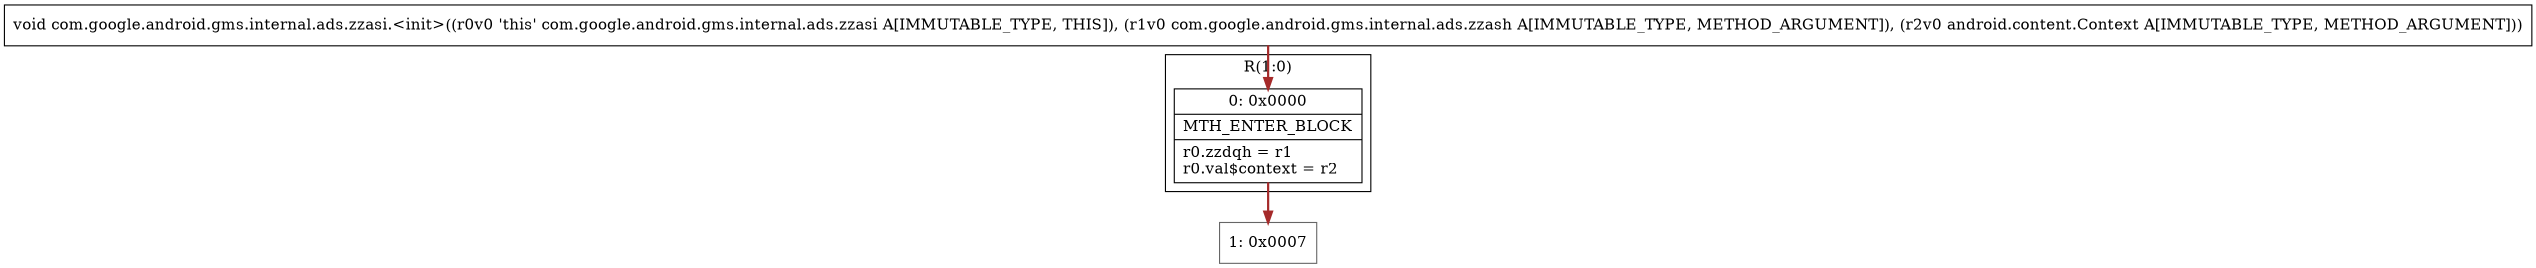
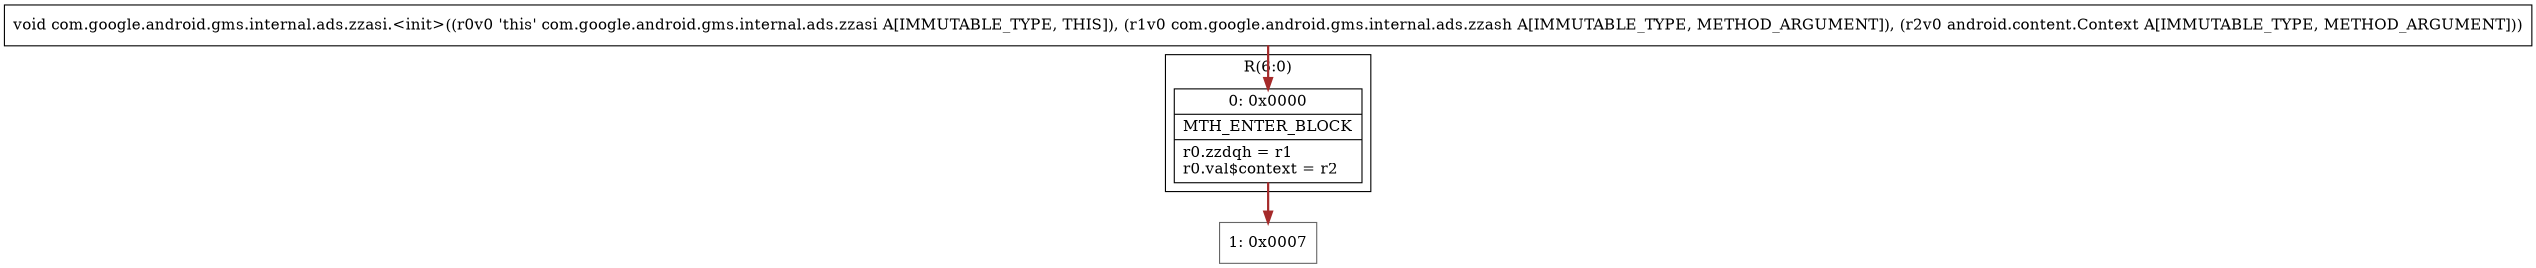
(1268, 67) -> (1268, 67)
